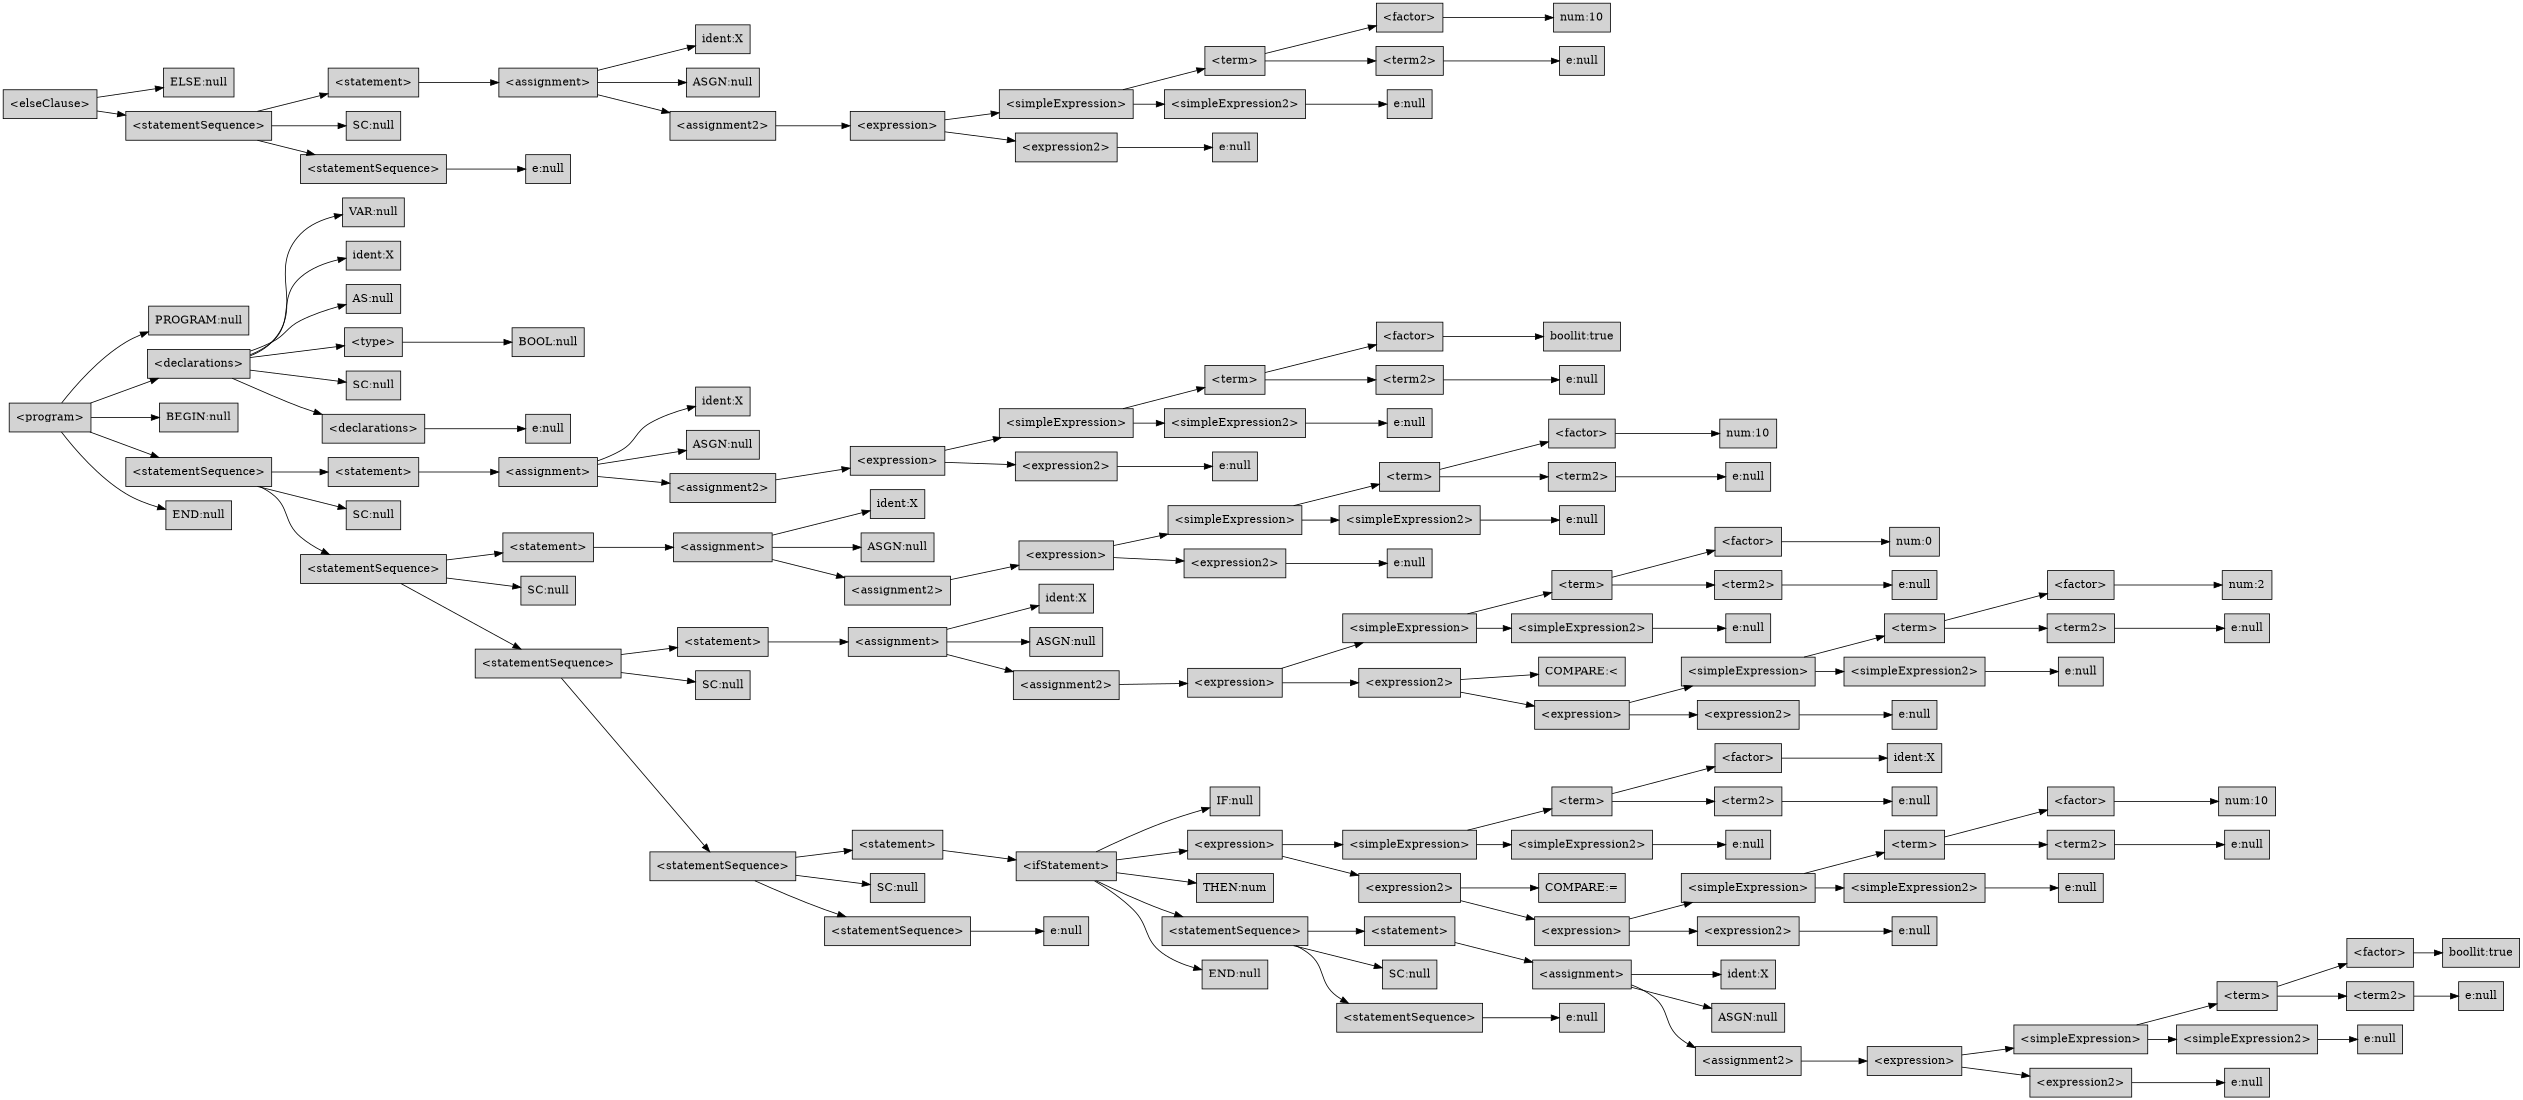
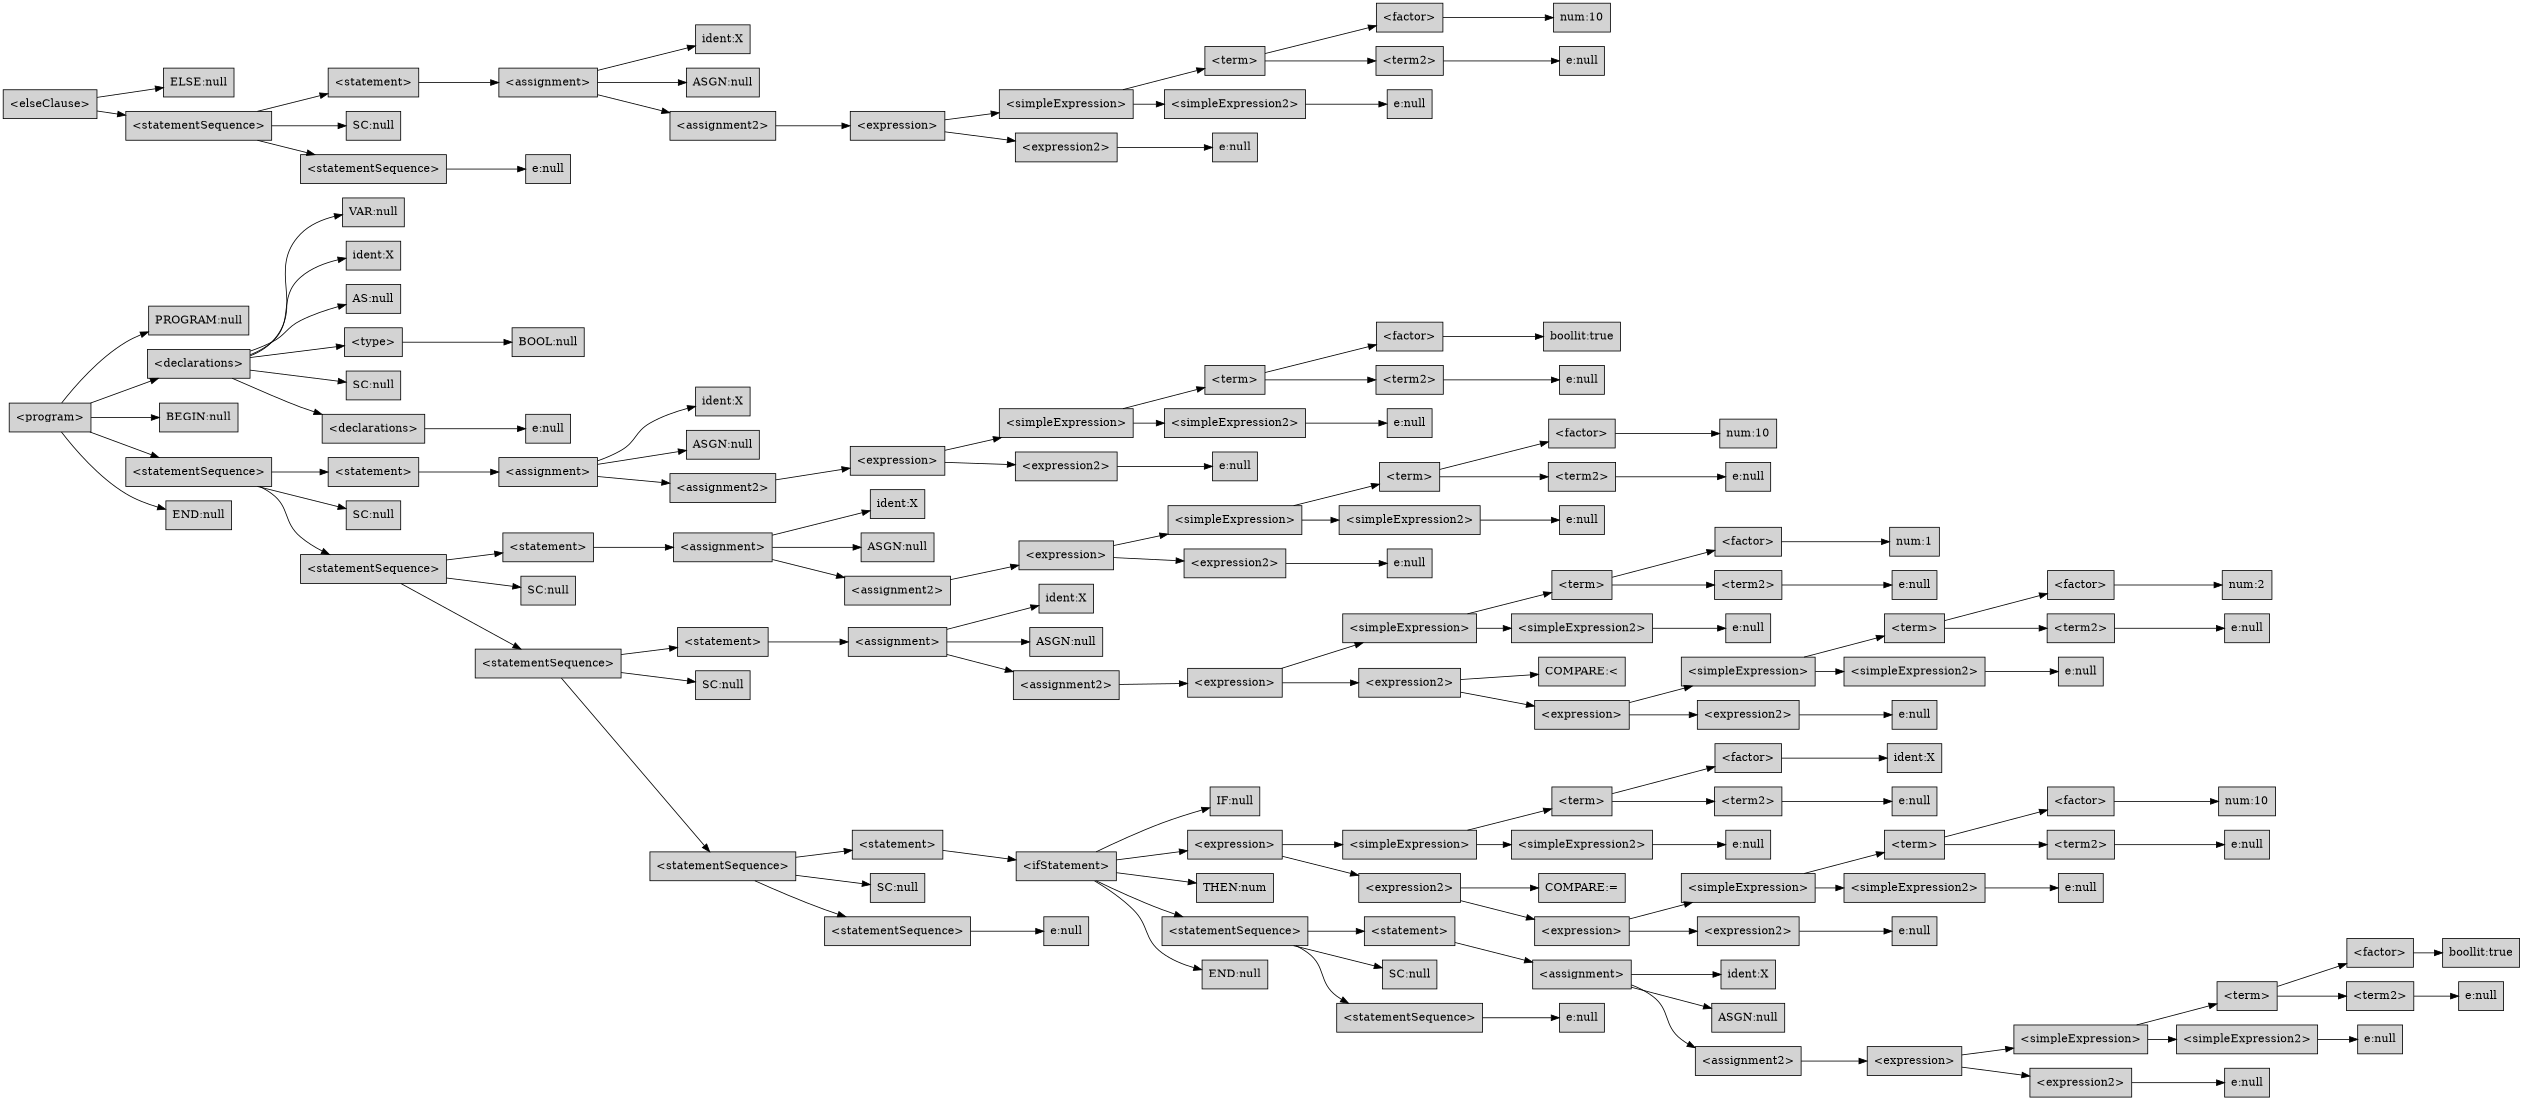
(1915, 542) -> (1915, 542)
